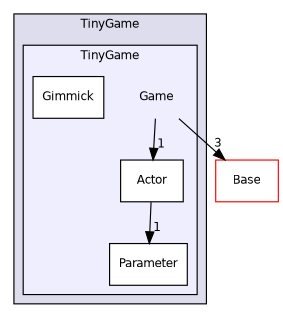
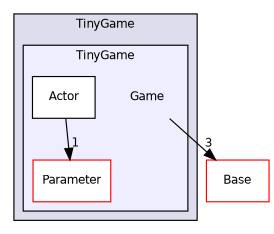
(68, 97) -> none
(155, 133) -> none
(148, 264) -> (72, 181)
